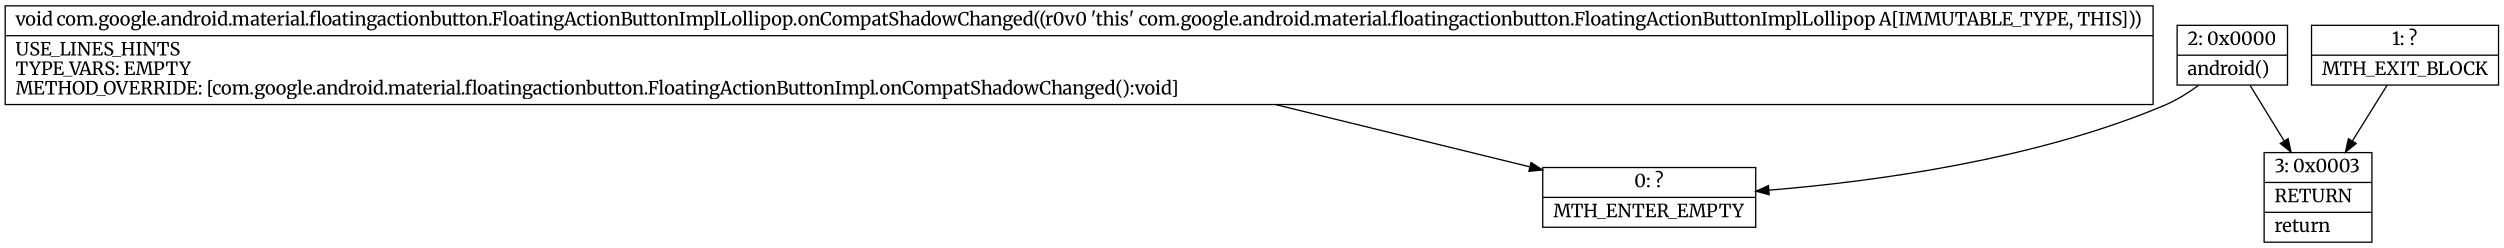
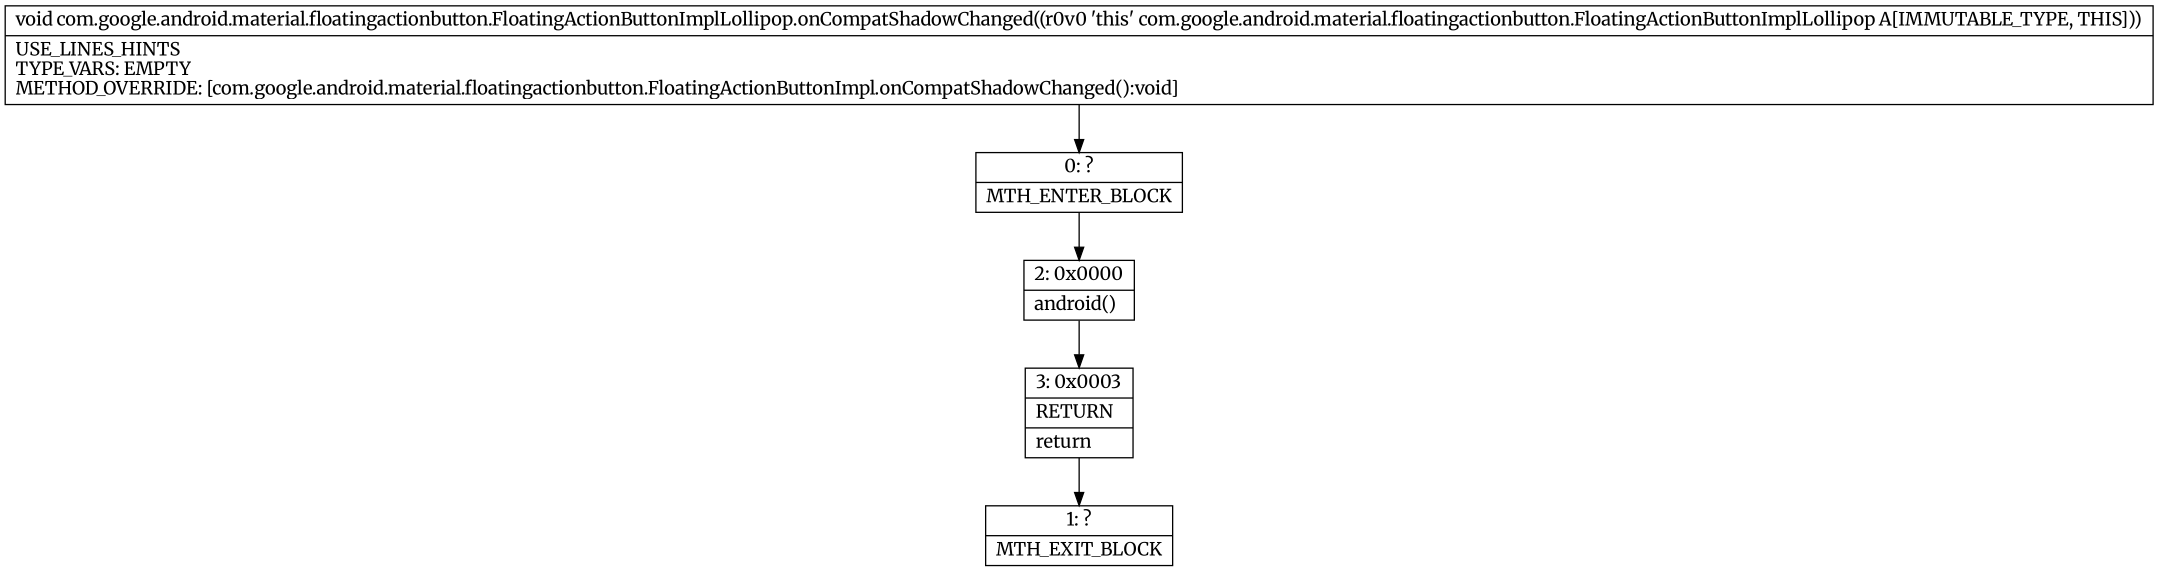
(2370, 113) -> (1079, 475)
(1989, 158) -> (1079, 230)
(1649, 212) -> (1079, 197)
